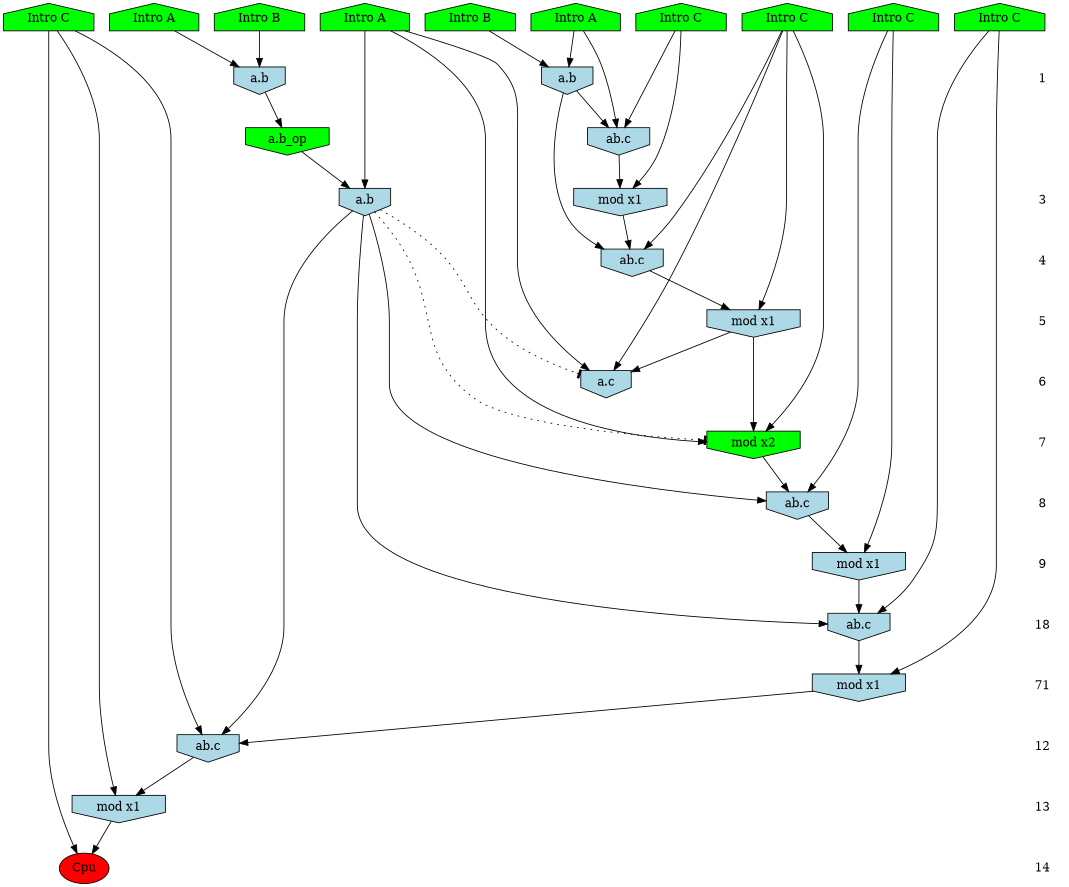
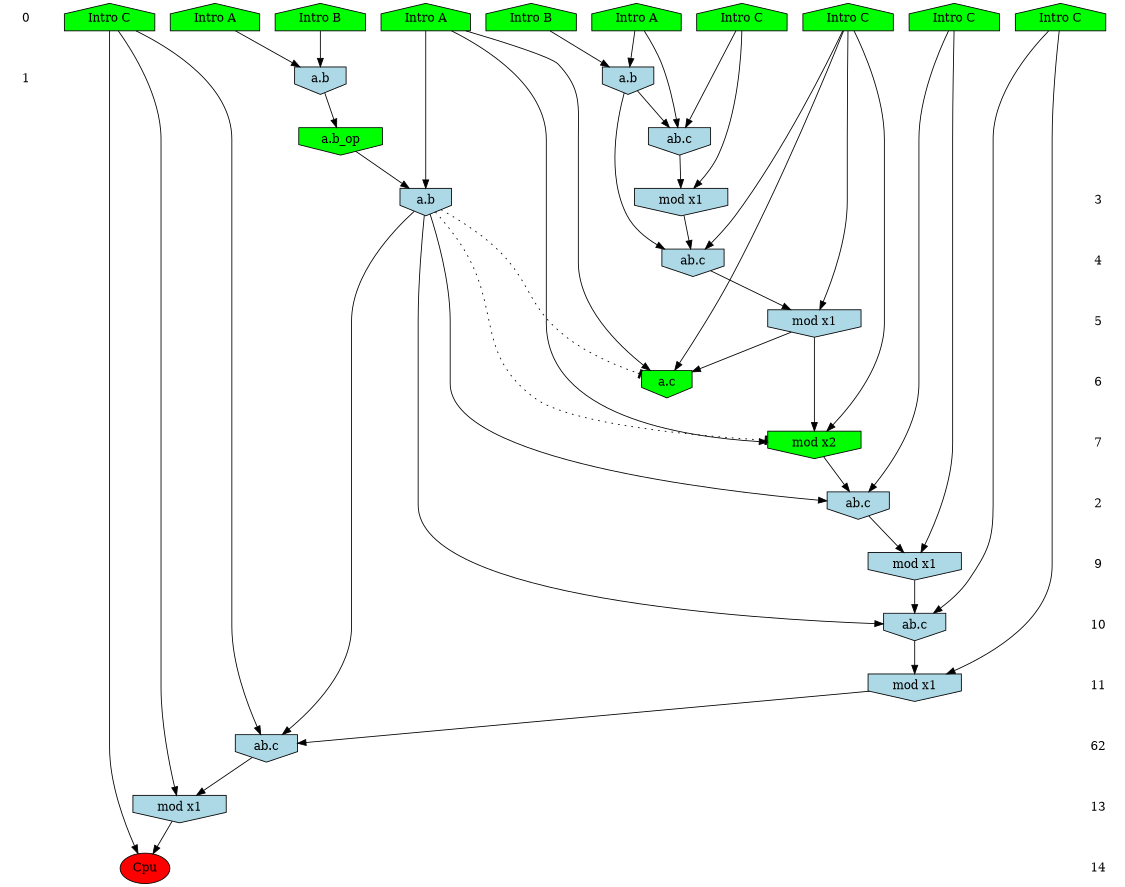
none -> (26, 19)
(606, 383) -> (667, 383)
(1043, 504) -> (1099, 504)
(1043, 626) -> (1099, 626)
(1043, 686) -> (1099, 686)
(1043, 747) -> (1099, 747)
